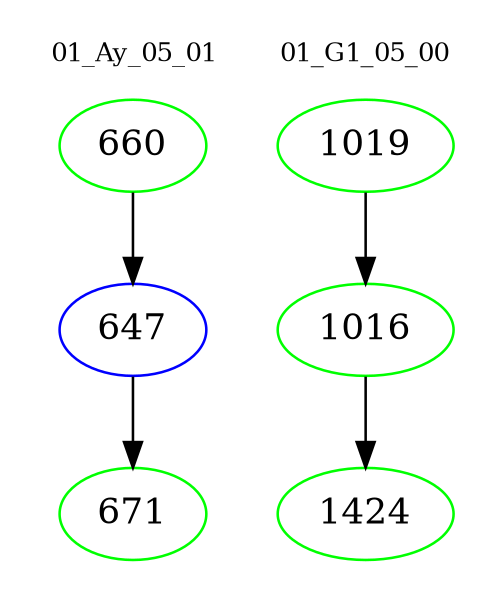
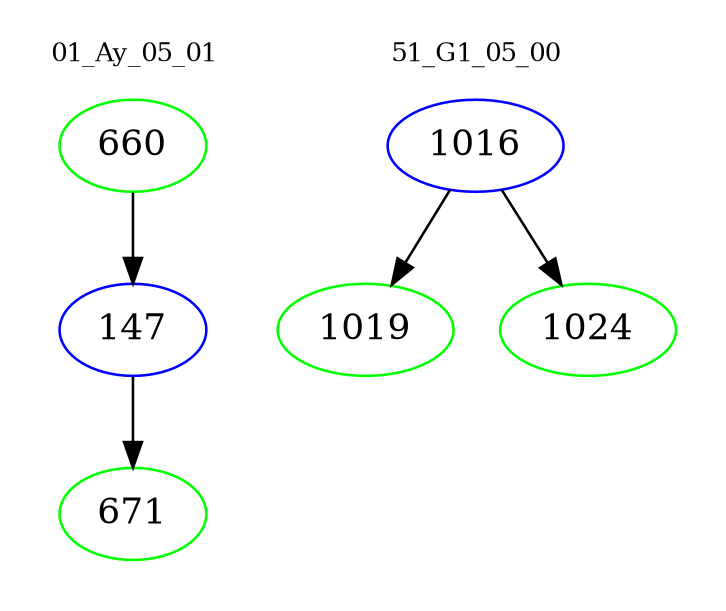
(366, 55) -> (477, 55)
(366, 225) -> (428, 226)
(133, 330) -> (133, 330)
(366, 330) -> (476, 146)
(366, 514) -> (588, 330)
